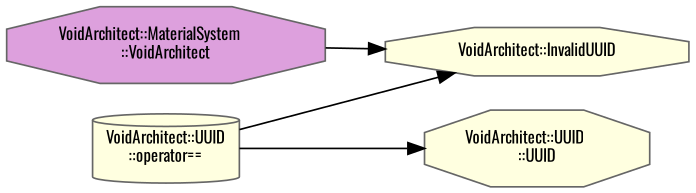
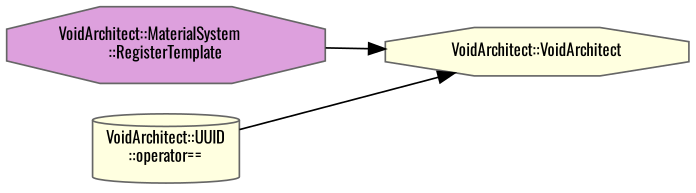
(166, 45) -> (166, 45)
(537, 52) -> (537, 52)
(537, 148) -> none
